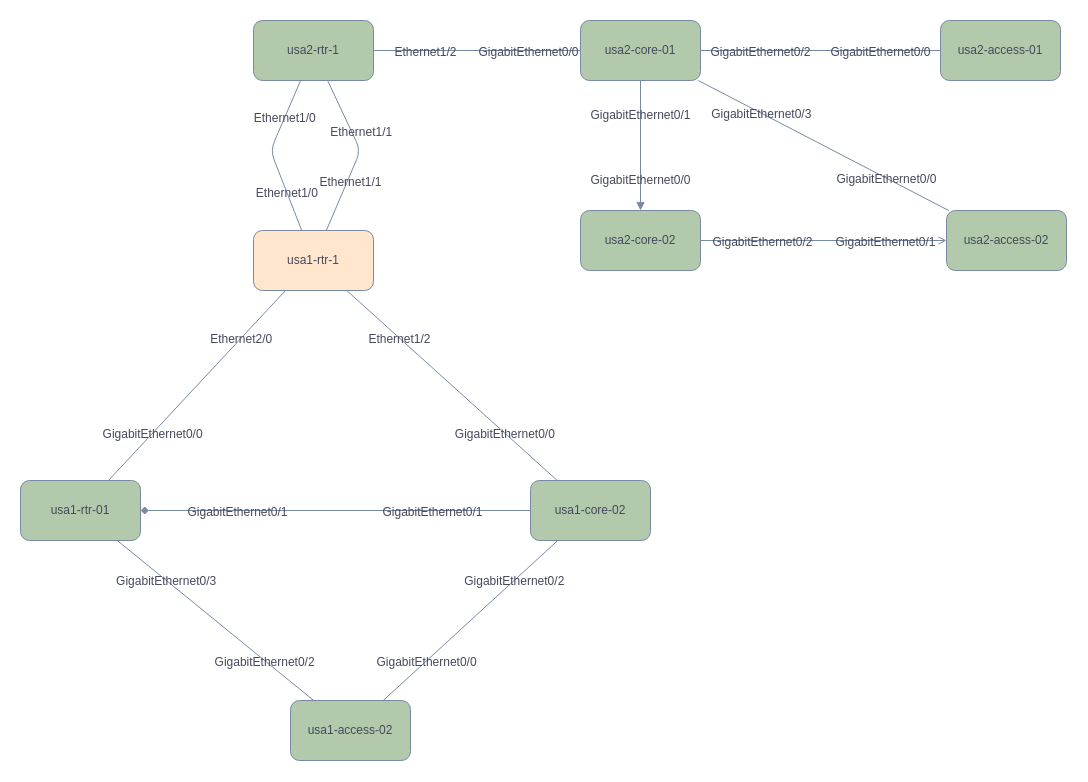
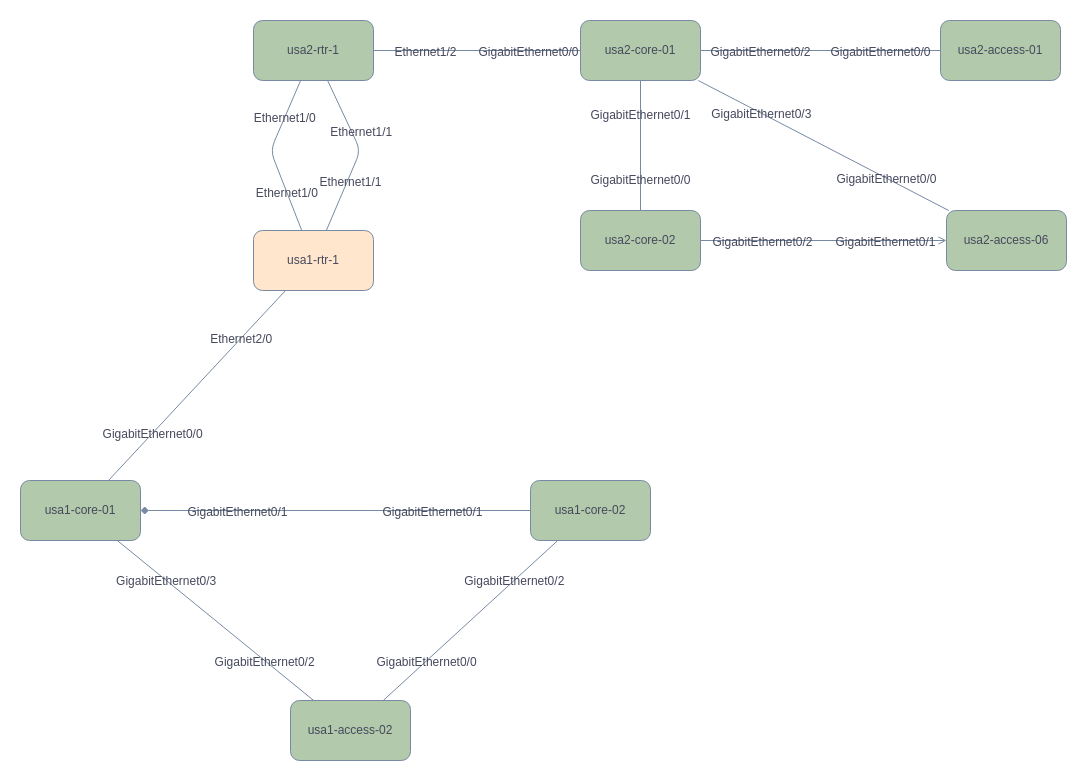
(641, 201) -> (641, 204)
(1007, 241) -> (1007, 241)
(450, 384) -> none
(81, 511) -> (81, 511)
